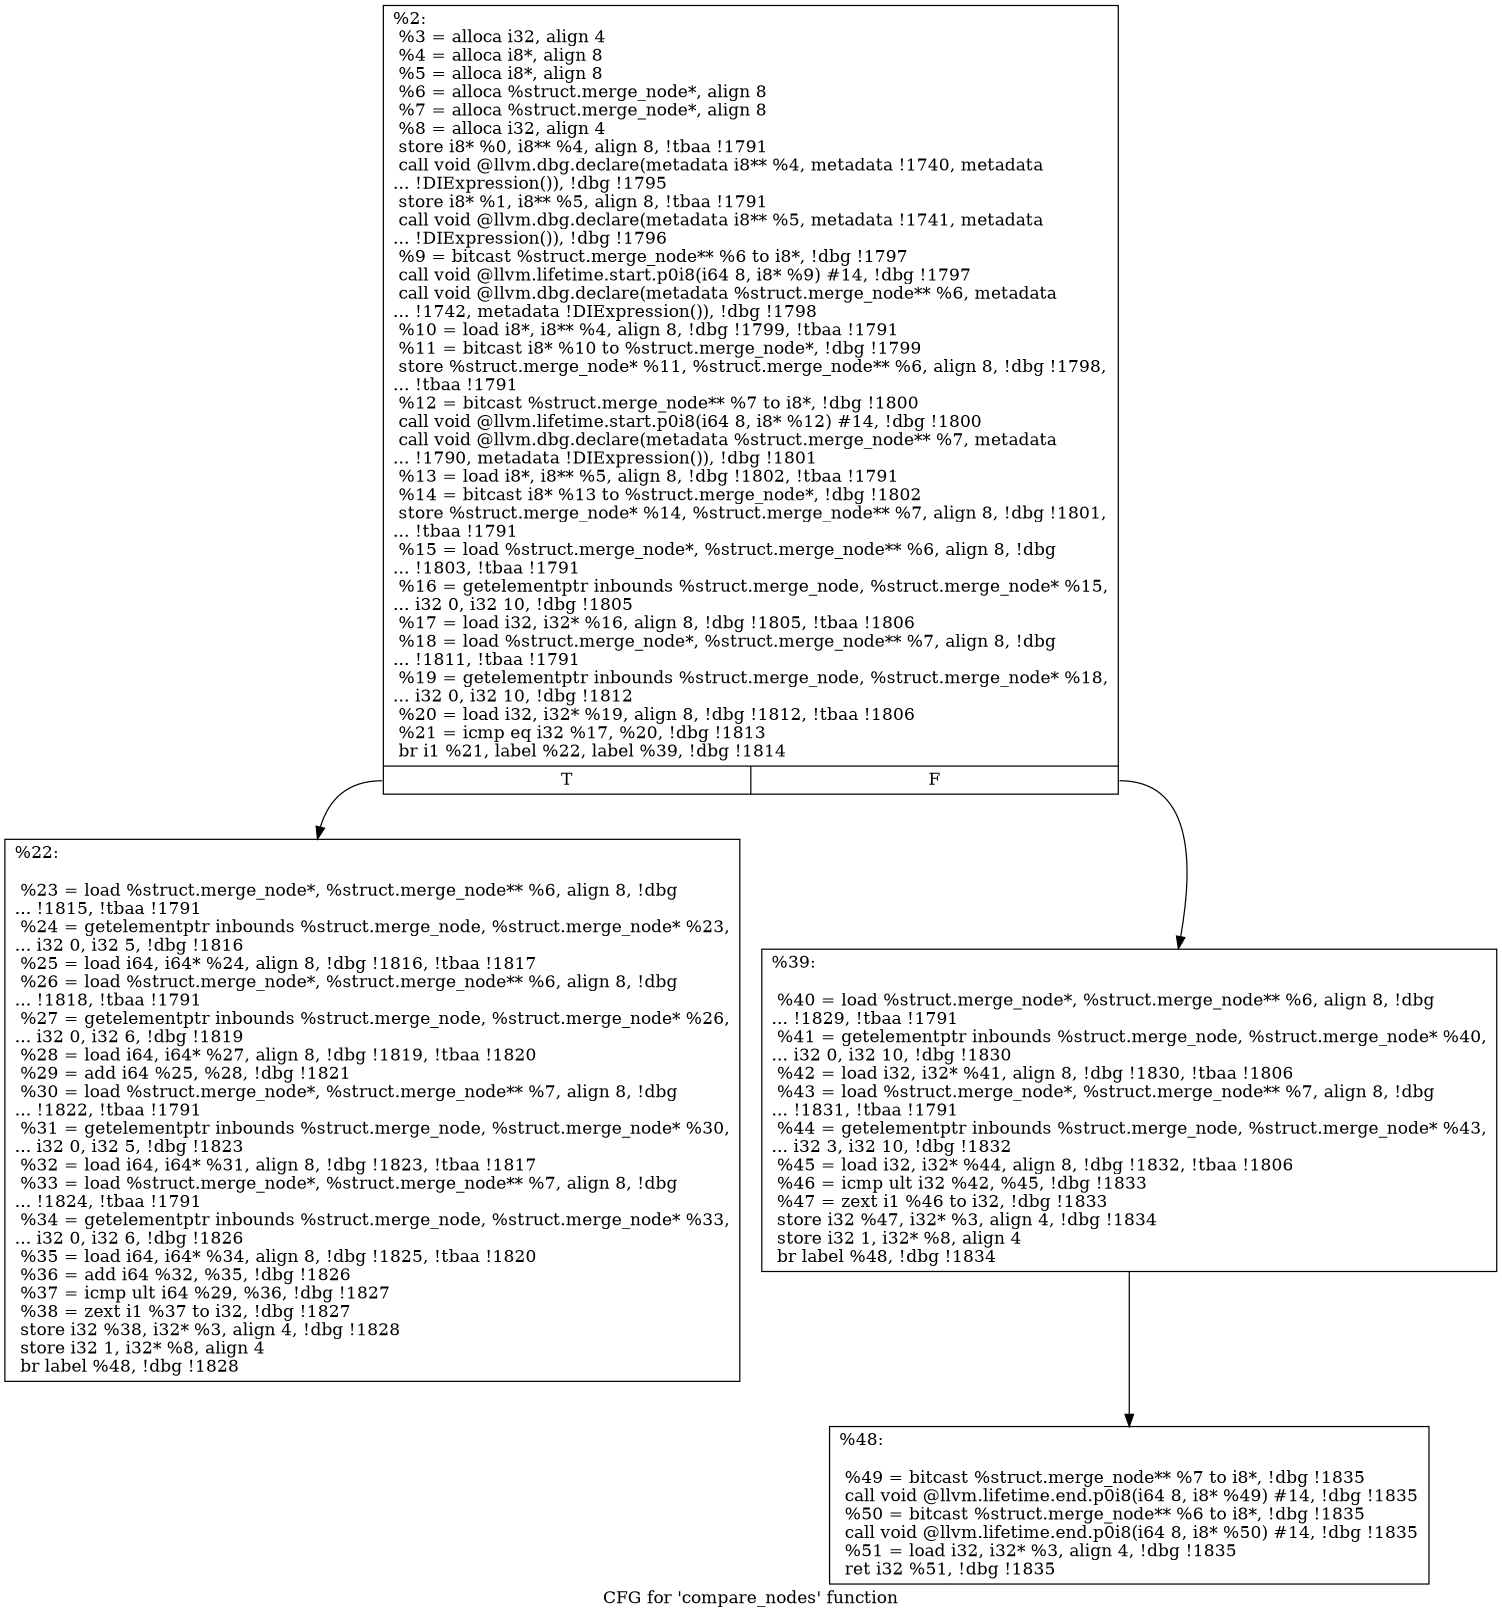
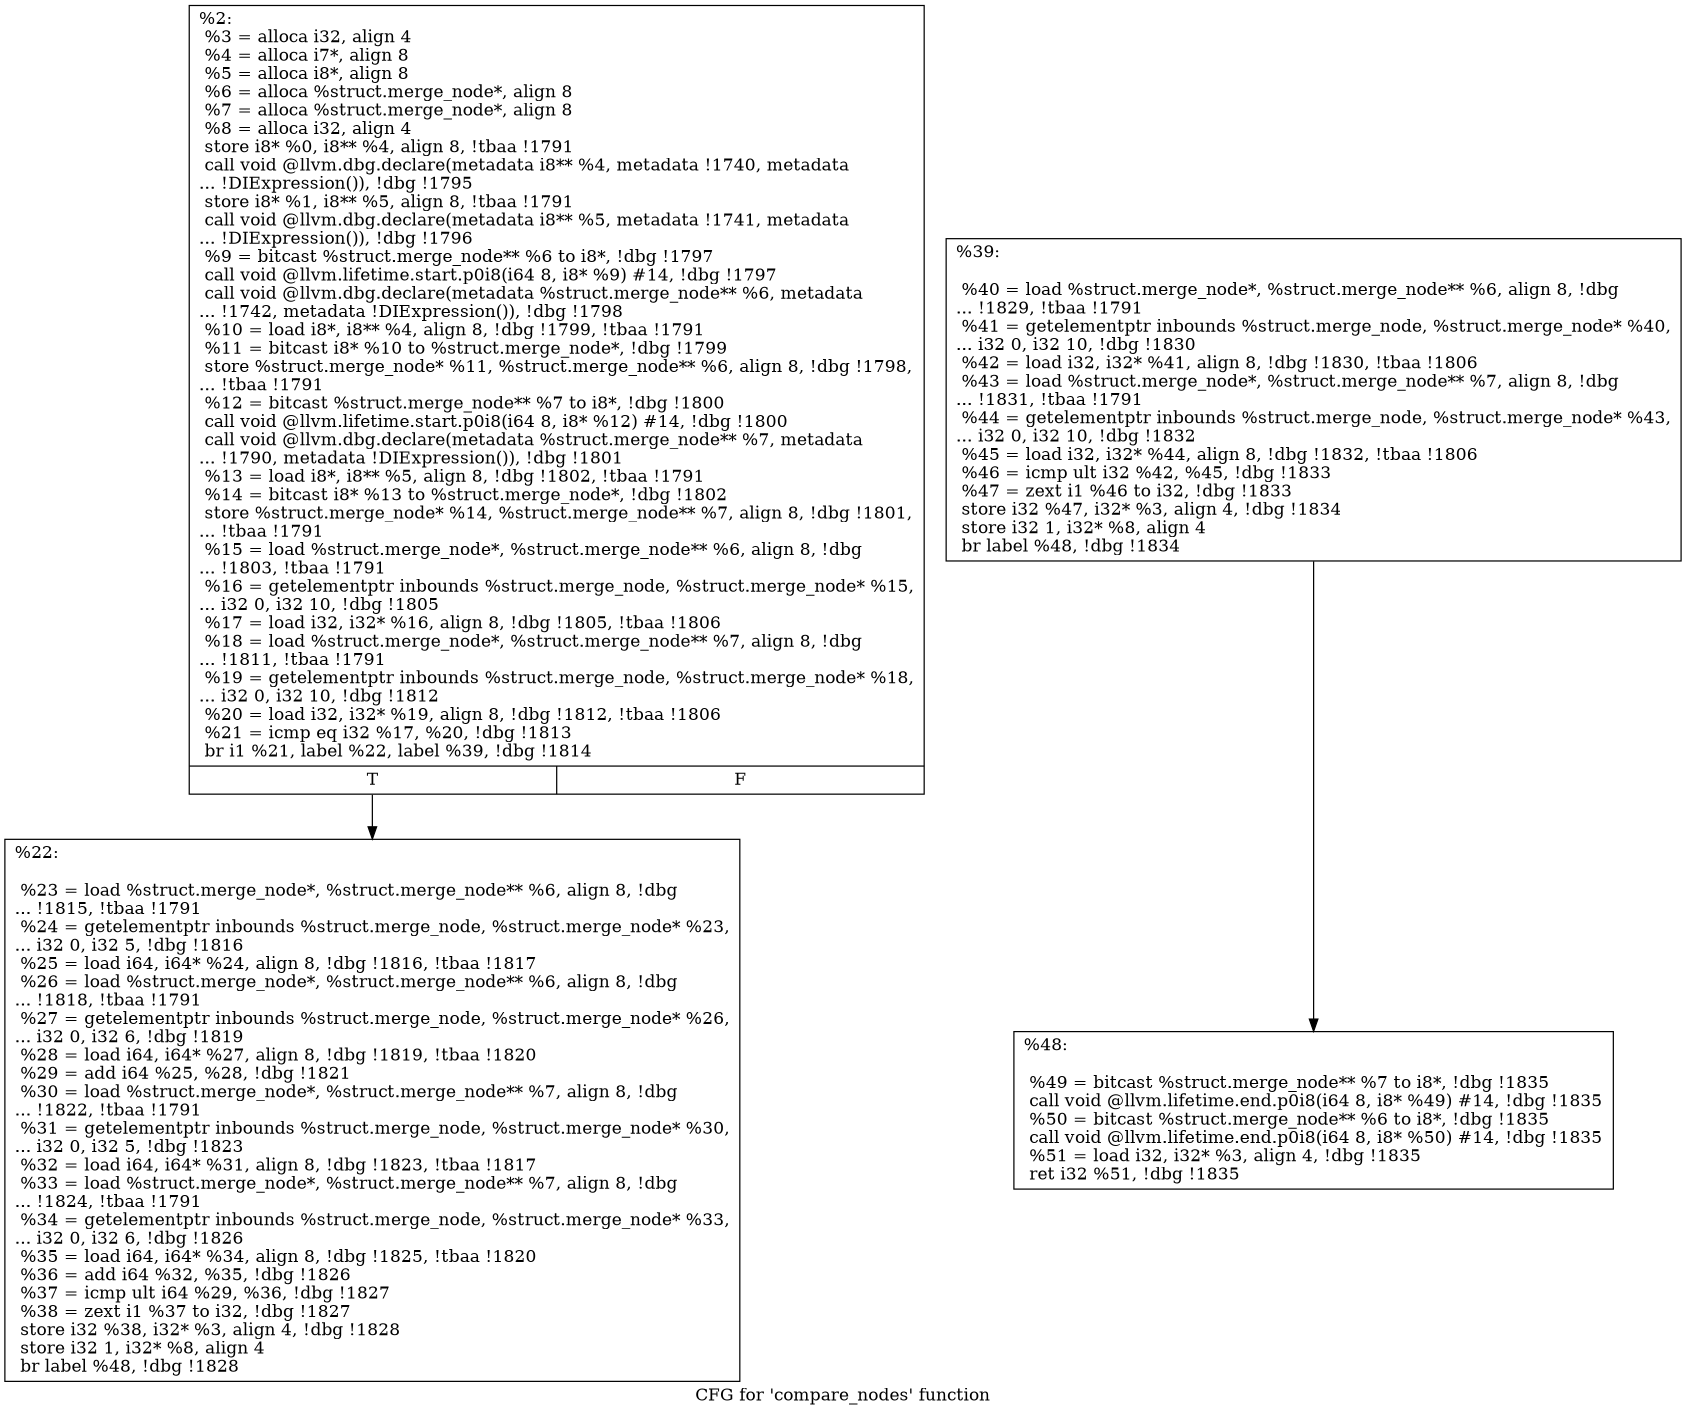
(498, 56) -> (304, 56)
(1184, 840) -> none
(892, 1147) -> (1076, 436)
